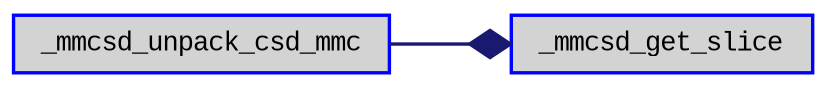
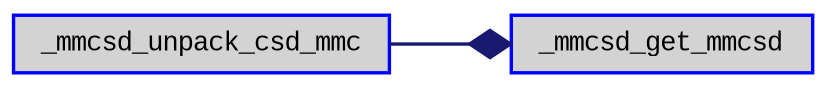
(662, 44) -> (662, 44)
